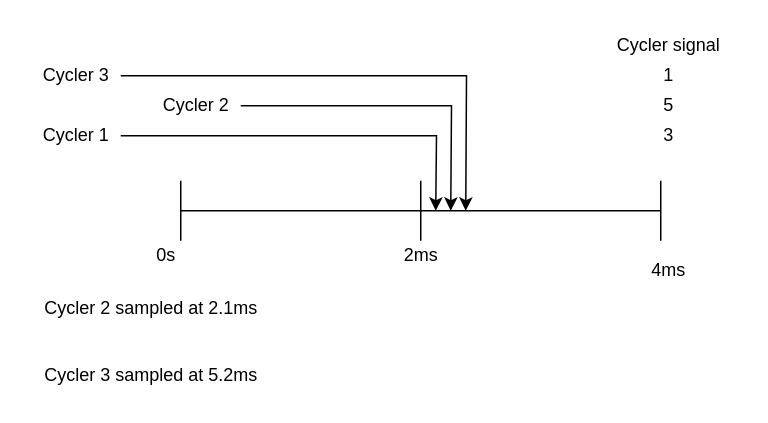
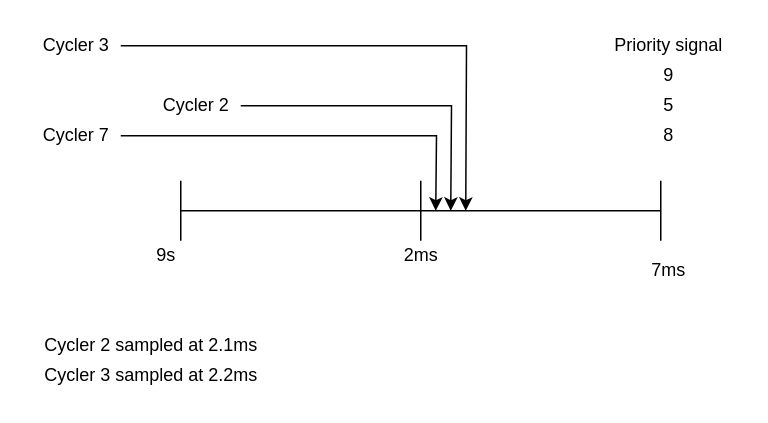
(669, 46) -> (669, 46)
(76, 76) -> (76, 46)
(669, 76) -> (669, 76)
(77, 136) -> (77, 136)
(669, 136) -> (669, 136)
(167, 256) -> (167, 256)
(669, 271) -> (669, 271)
(151, 308) -> (151, 346)
(152, 376) -> (152, 376)
